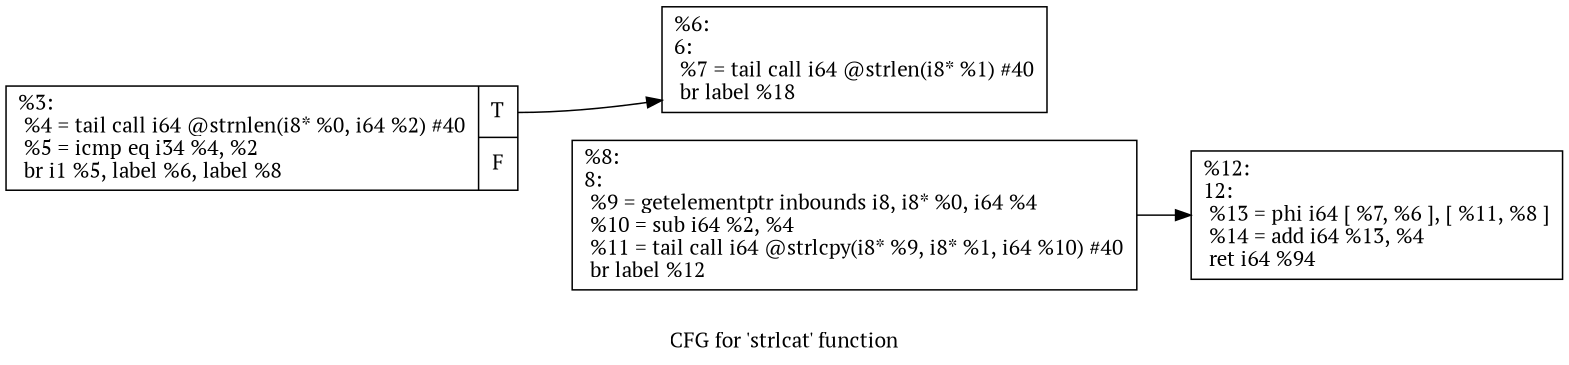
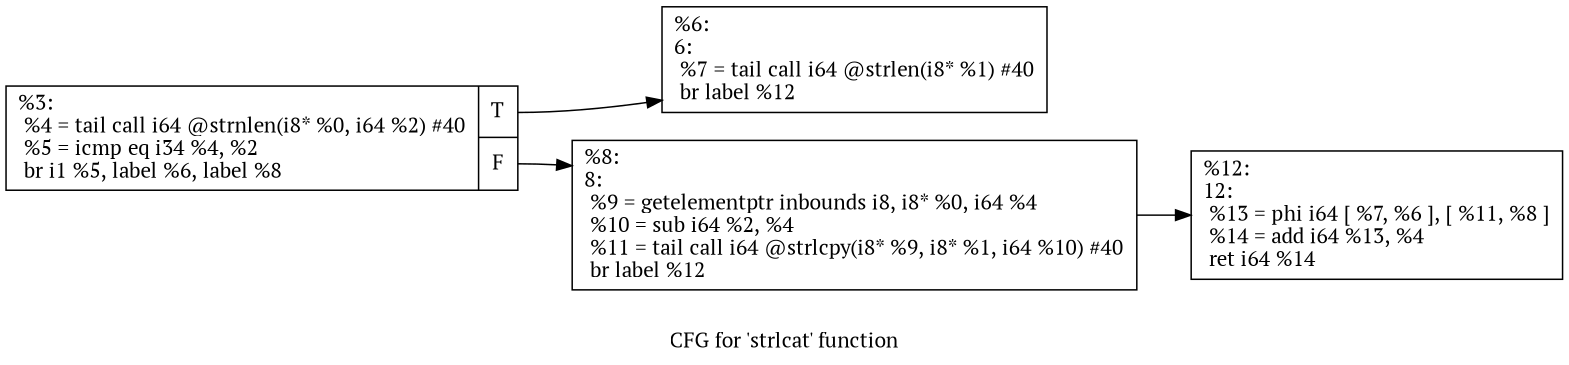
(735, 93) -> (735, 93)
none -> (537, 164)
(1260, 260) -> (1260, 260)
